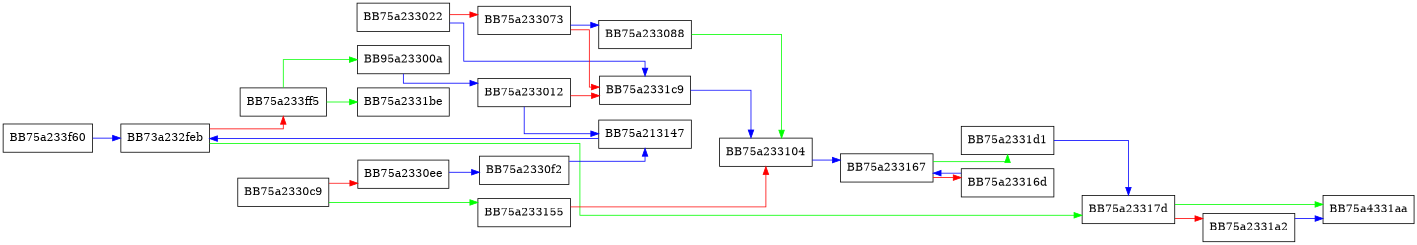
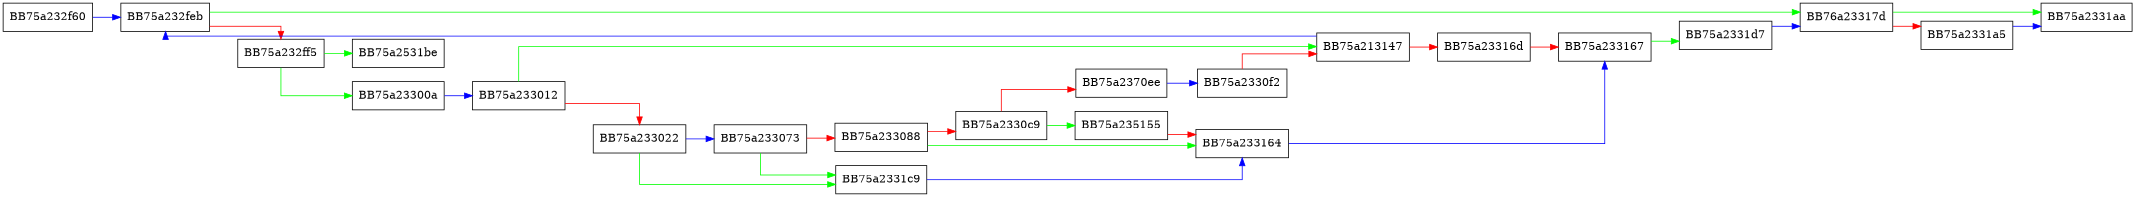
(460, 15) -> (696, 139)
(581, 25) -> (817, 138)
(589, 50) -> (783, 175)
(403, 60) -> (398, 96)
(532, 61) -> (718, 184)
(581, 96) -> (609, 104)
(283, 102) -> (281, 53)
(403, 102) -> (398, 53)
none -> (938, 131)
(544, 134) -> (896, 47)
(48, 138) -> (48, 17)
(165, 138) -> (165, 17)
(1008, 140) -> (1726, 35)
(766, 152) -> (1242, 144)
(610, 161) -> (1268, 54)
(955, 173) -> (1540, 47)
(403, 174) -> (1121, 83)
(939, 178) -> (1420, 47)
(1128, 210) -> (1846, 17)
(1369, 210) -> (2087, 17)
(524, 213) -> (1121, 126)
(1249, 228) -> (1967, 35)
